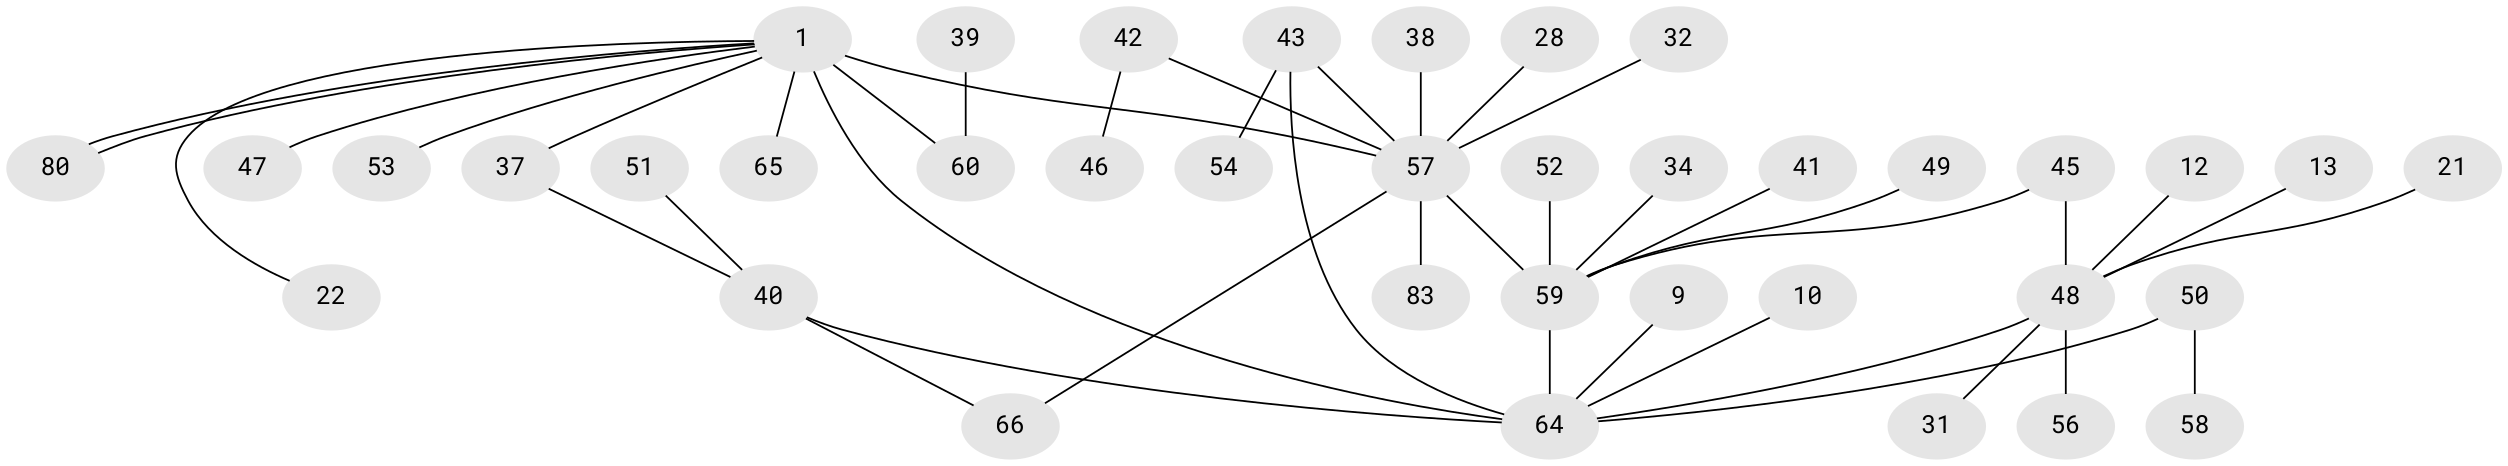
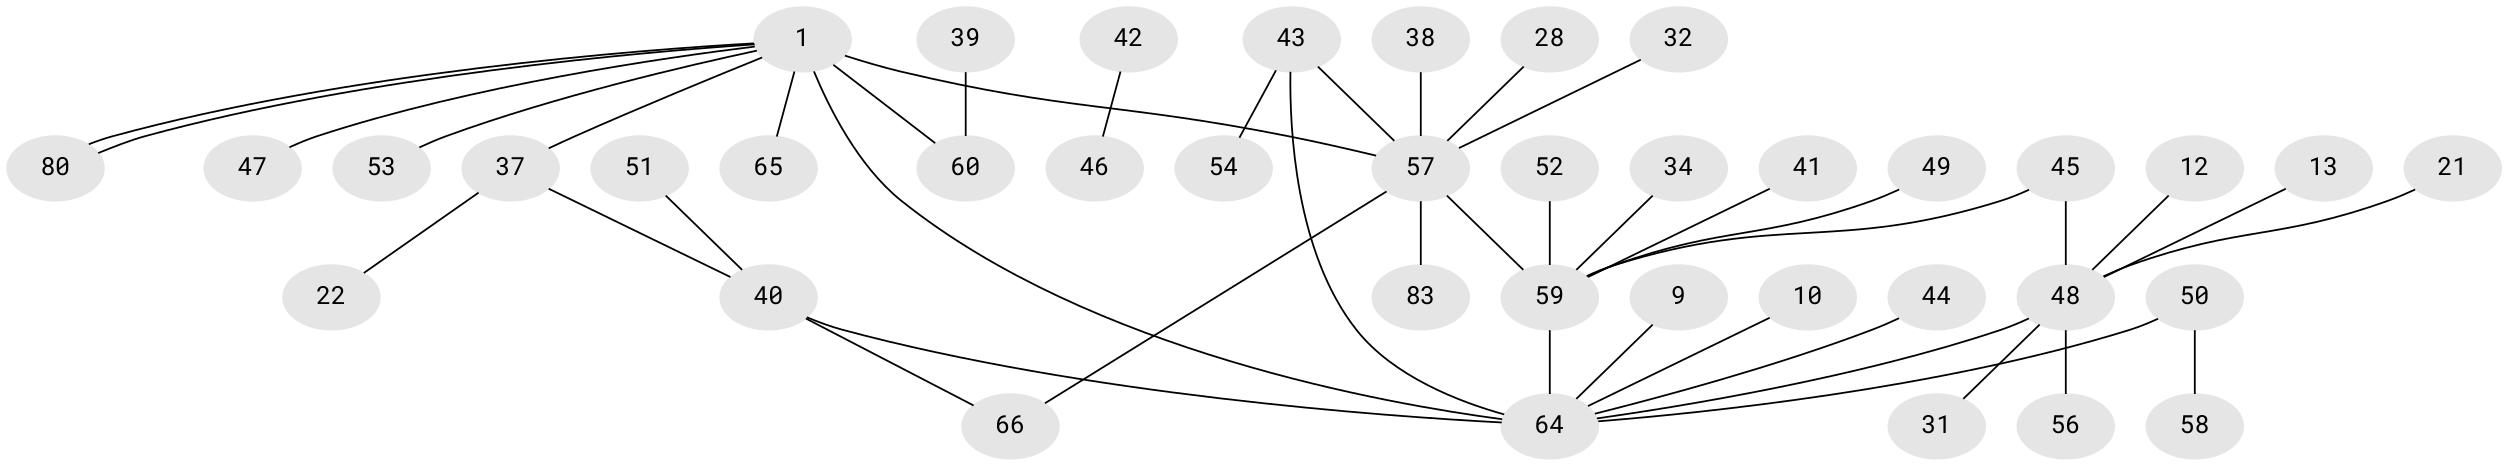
(364, 69) -> (421, 233)
(1275, 104) -> none
none -> (1937, 297)
